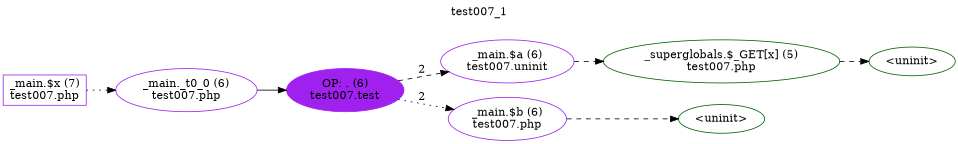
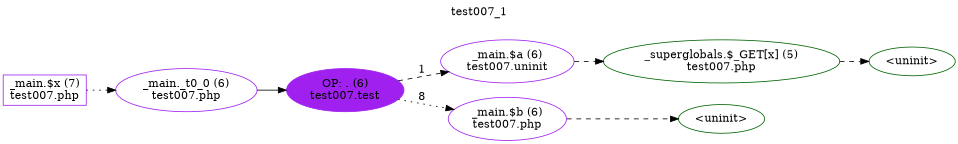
(422, 70) -> (422, 70)
(422, 97) -> (422, 97)
